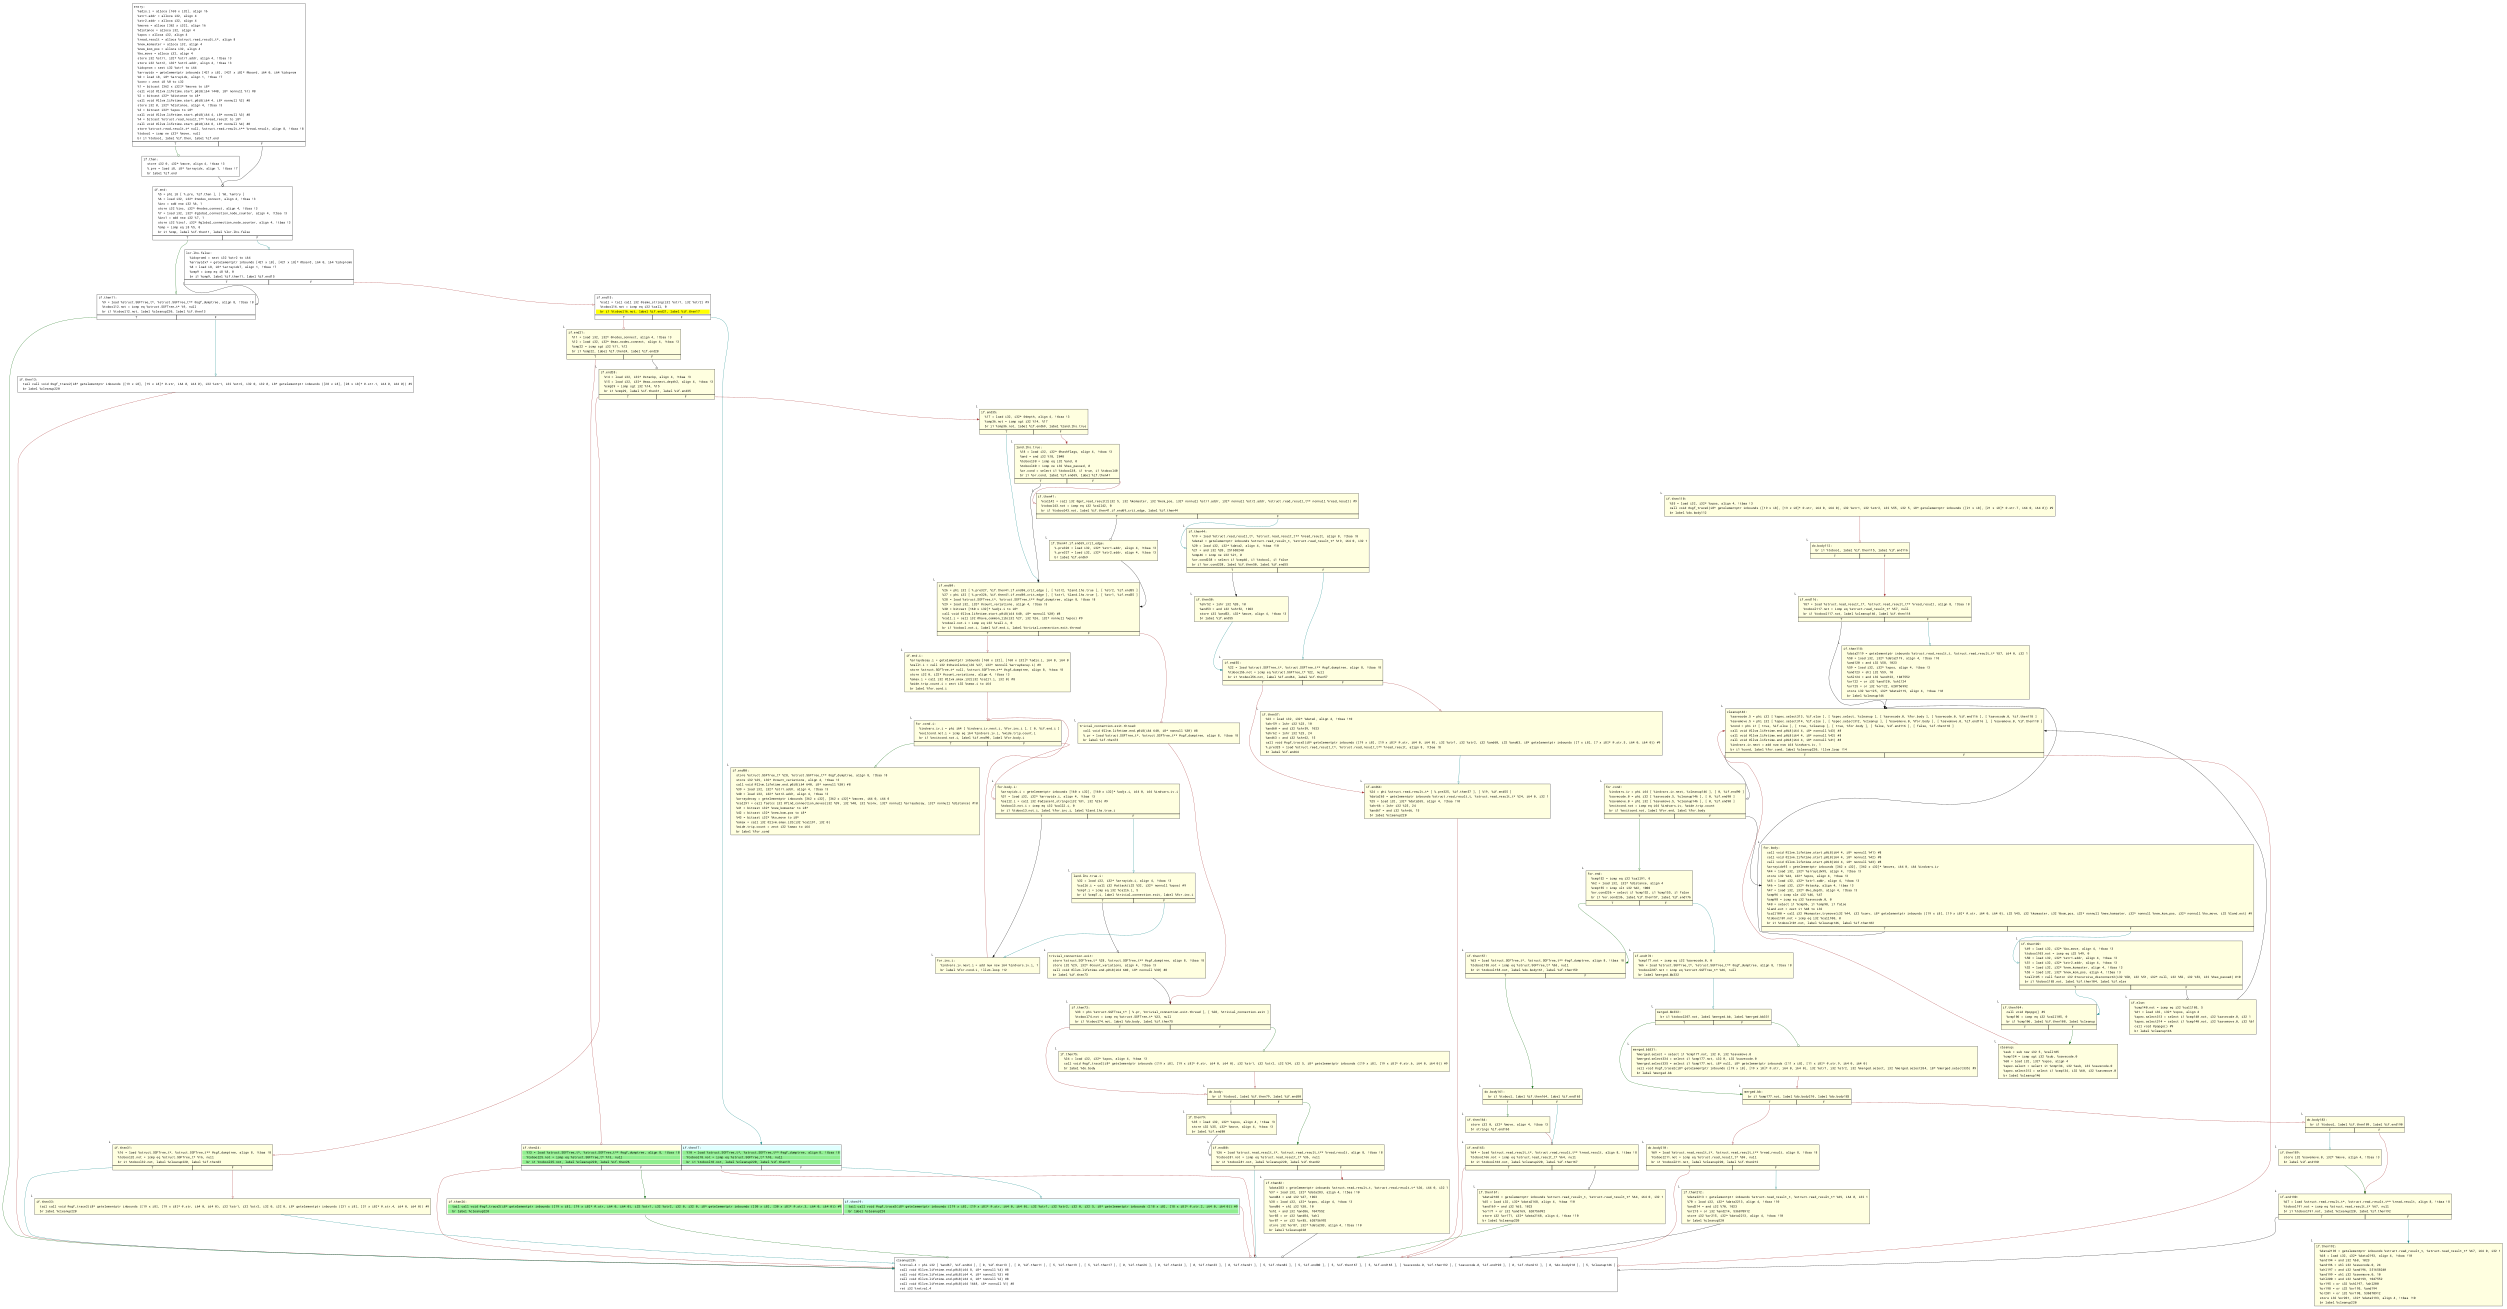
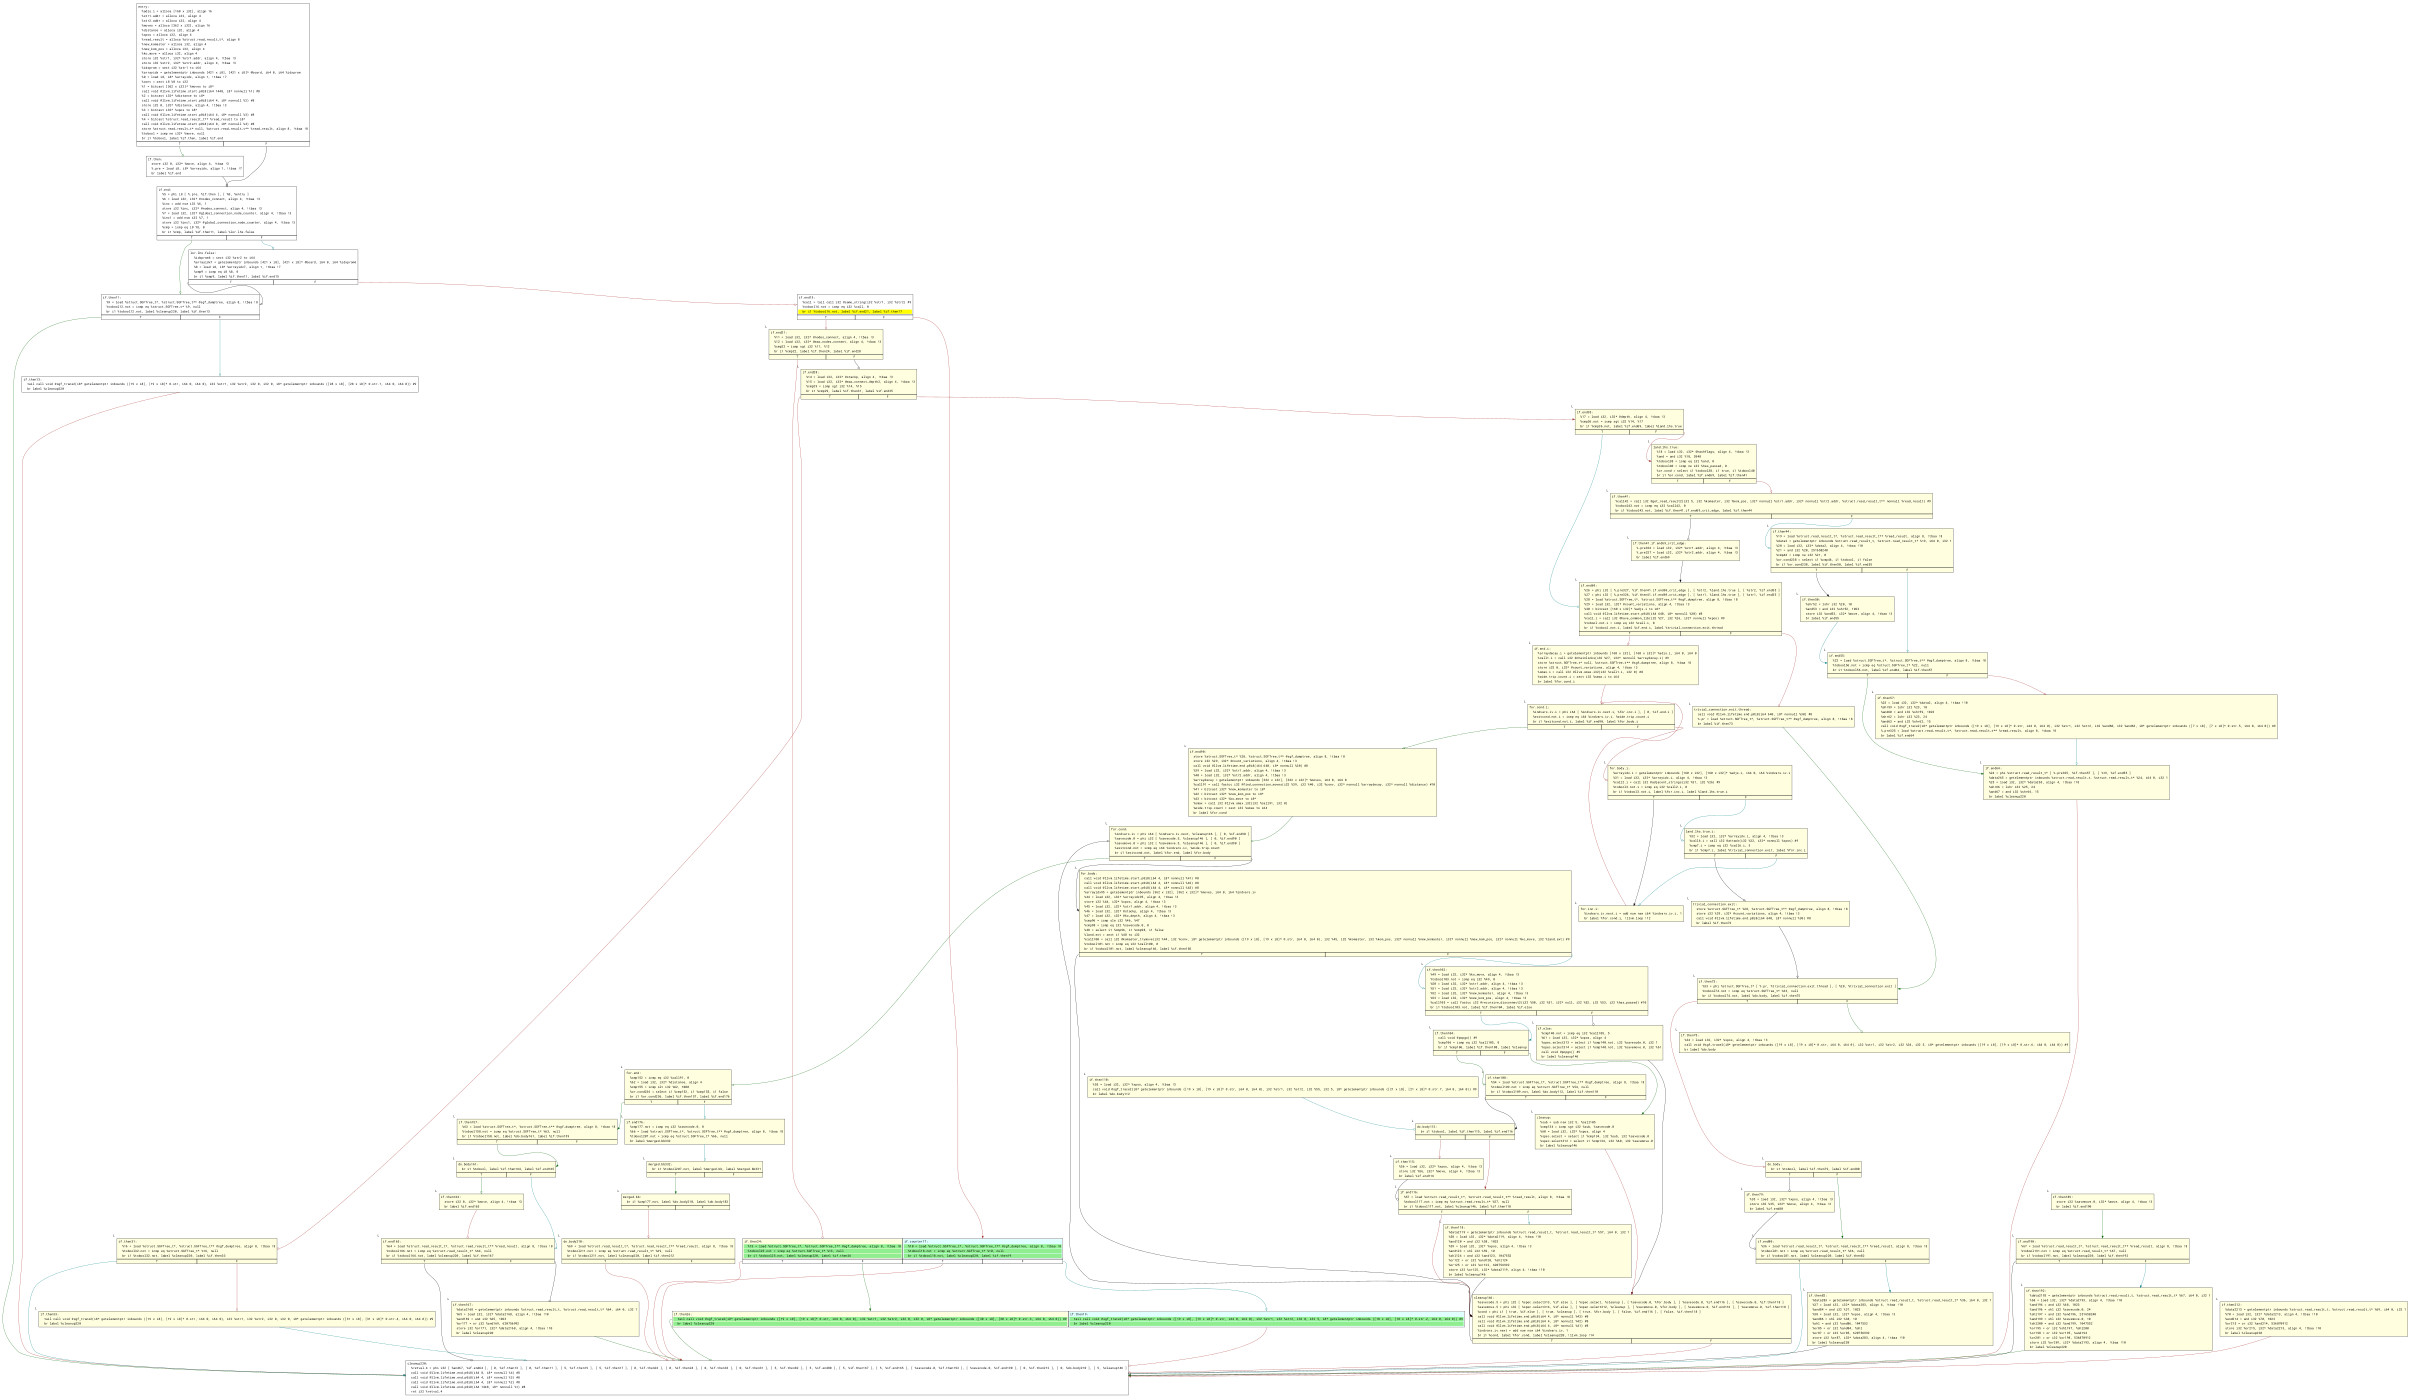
(1860, 528) -> (1356, 1119)
(1033, 530) -> none
(1831, 687) -> (1438, 1276)
(723, 733) -> (949, 770)
(1271, 769) -> (1894, 753)
none -> (1275, 833)
(1210, 888) -> (1887, 856)
(1804, 1061) -> none
(1255, 1079) -> none
none -> (1566, 1087)
(2355, 1125) -> none
(1488, 1129) -> (460, 1206)
(692, 1148) -> (916, 1242)
none -> (1439, 1169)
(1341, 1174) -> (1887, 1277)
(1776, 1179) -> none
(1462, 1229) -> (441, 1318)
(1617, 1244) -> (1702, 1371)
none -> (1578, 1369)
